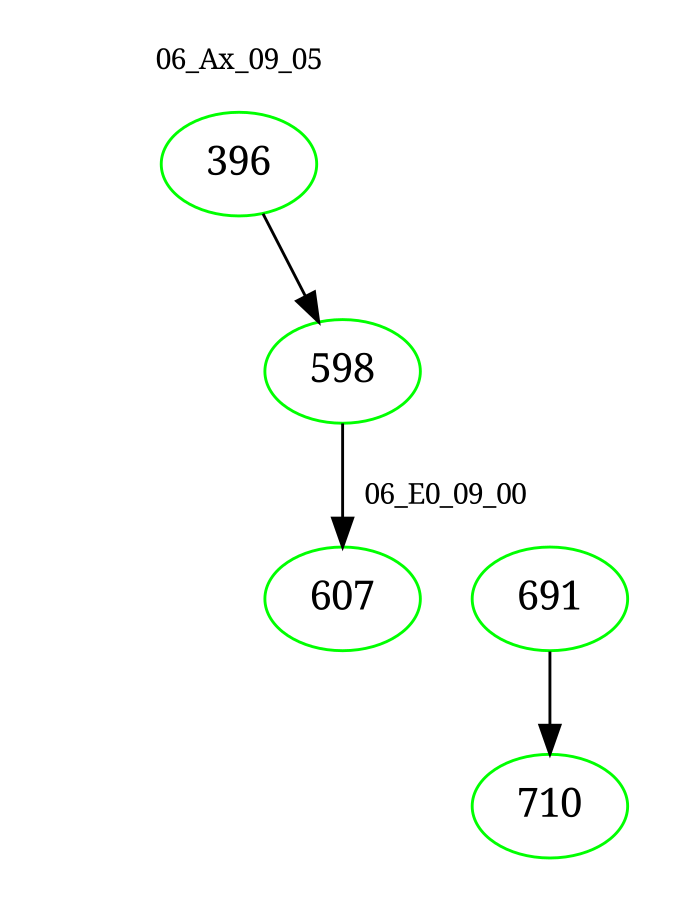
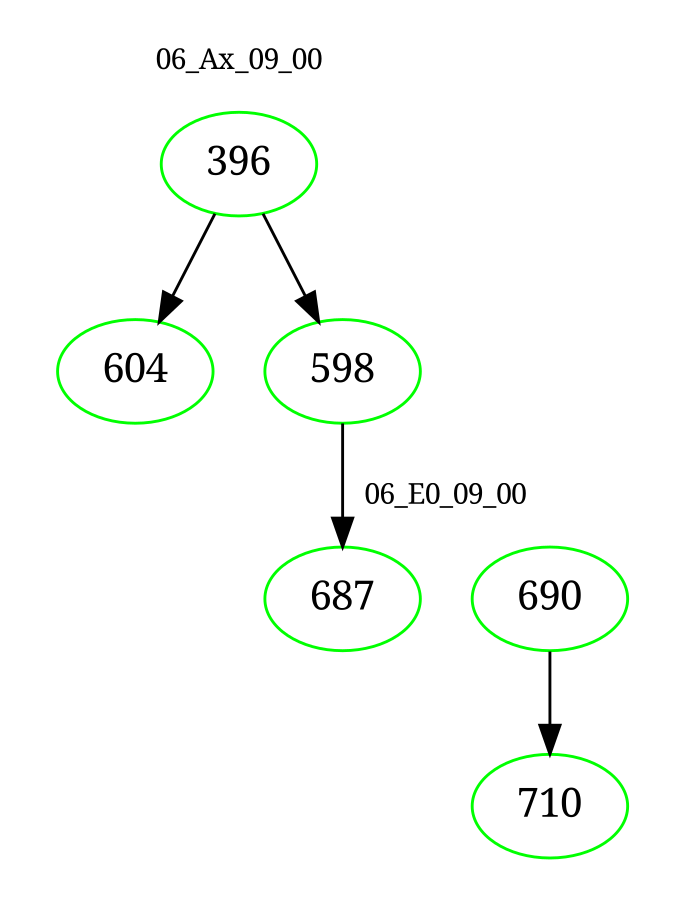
(239, 62) -> (239, 62)
none -> (135, 371)
(343, 599) -> (343, 599)
(550, 599) -> (550, 599)
